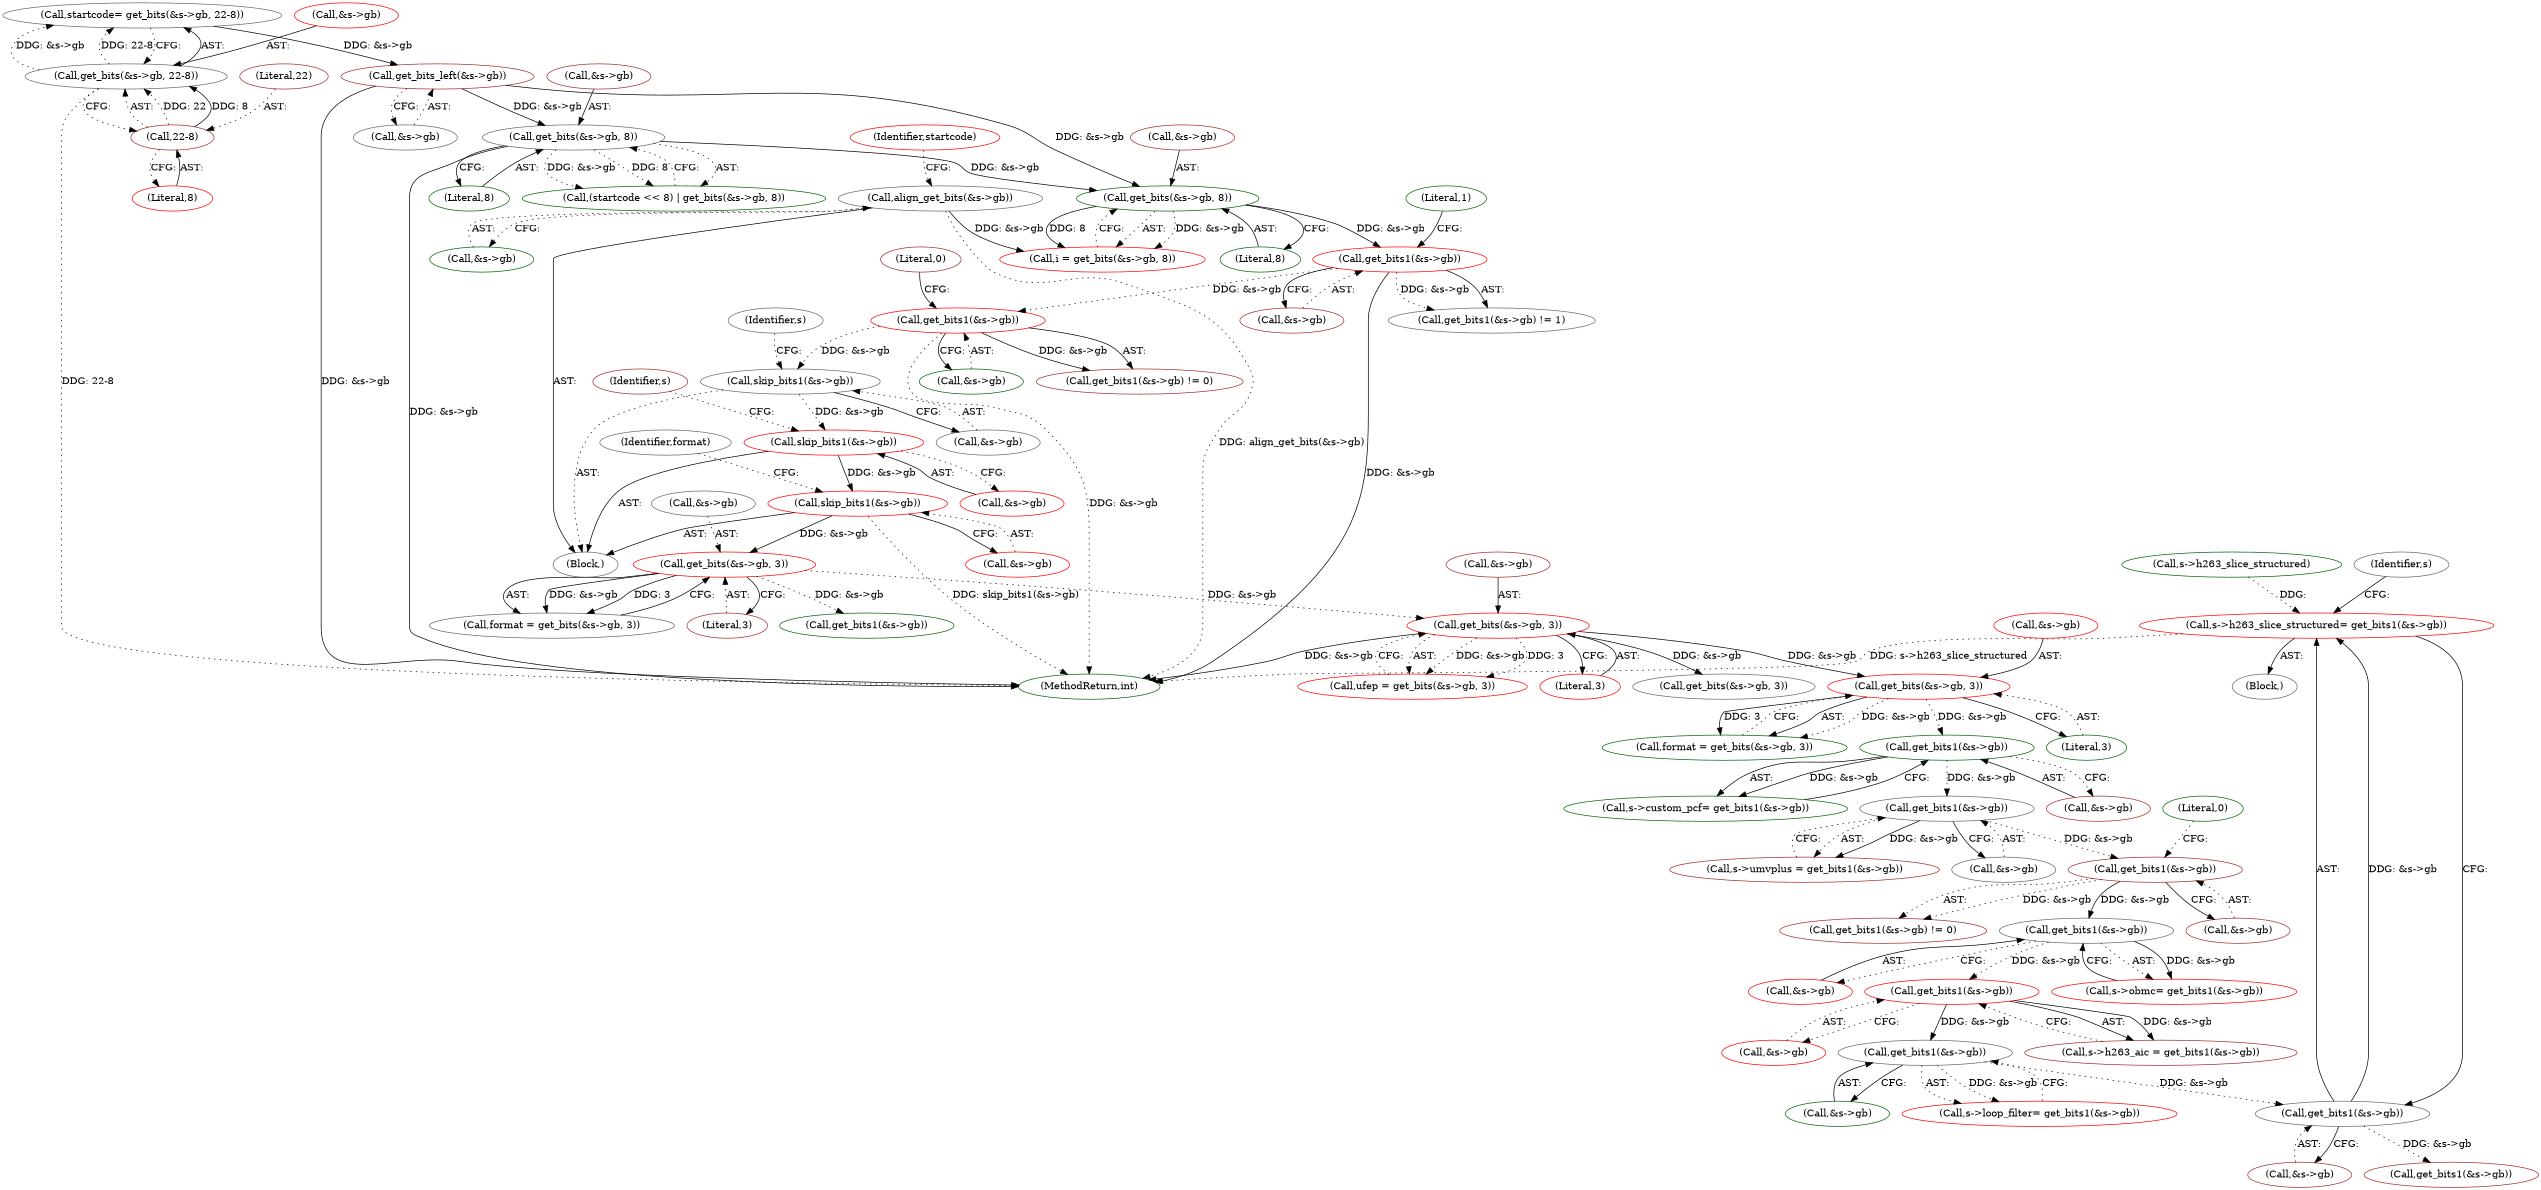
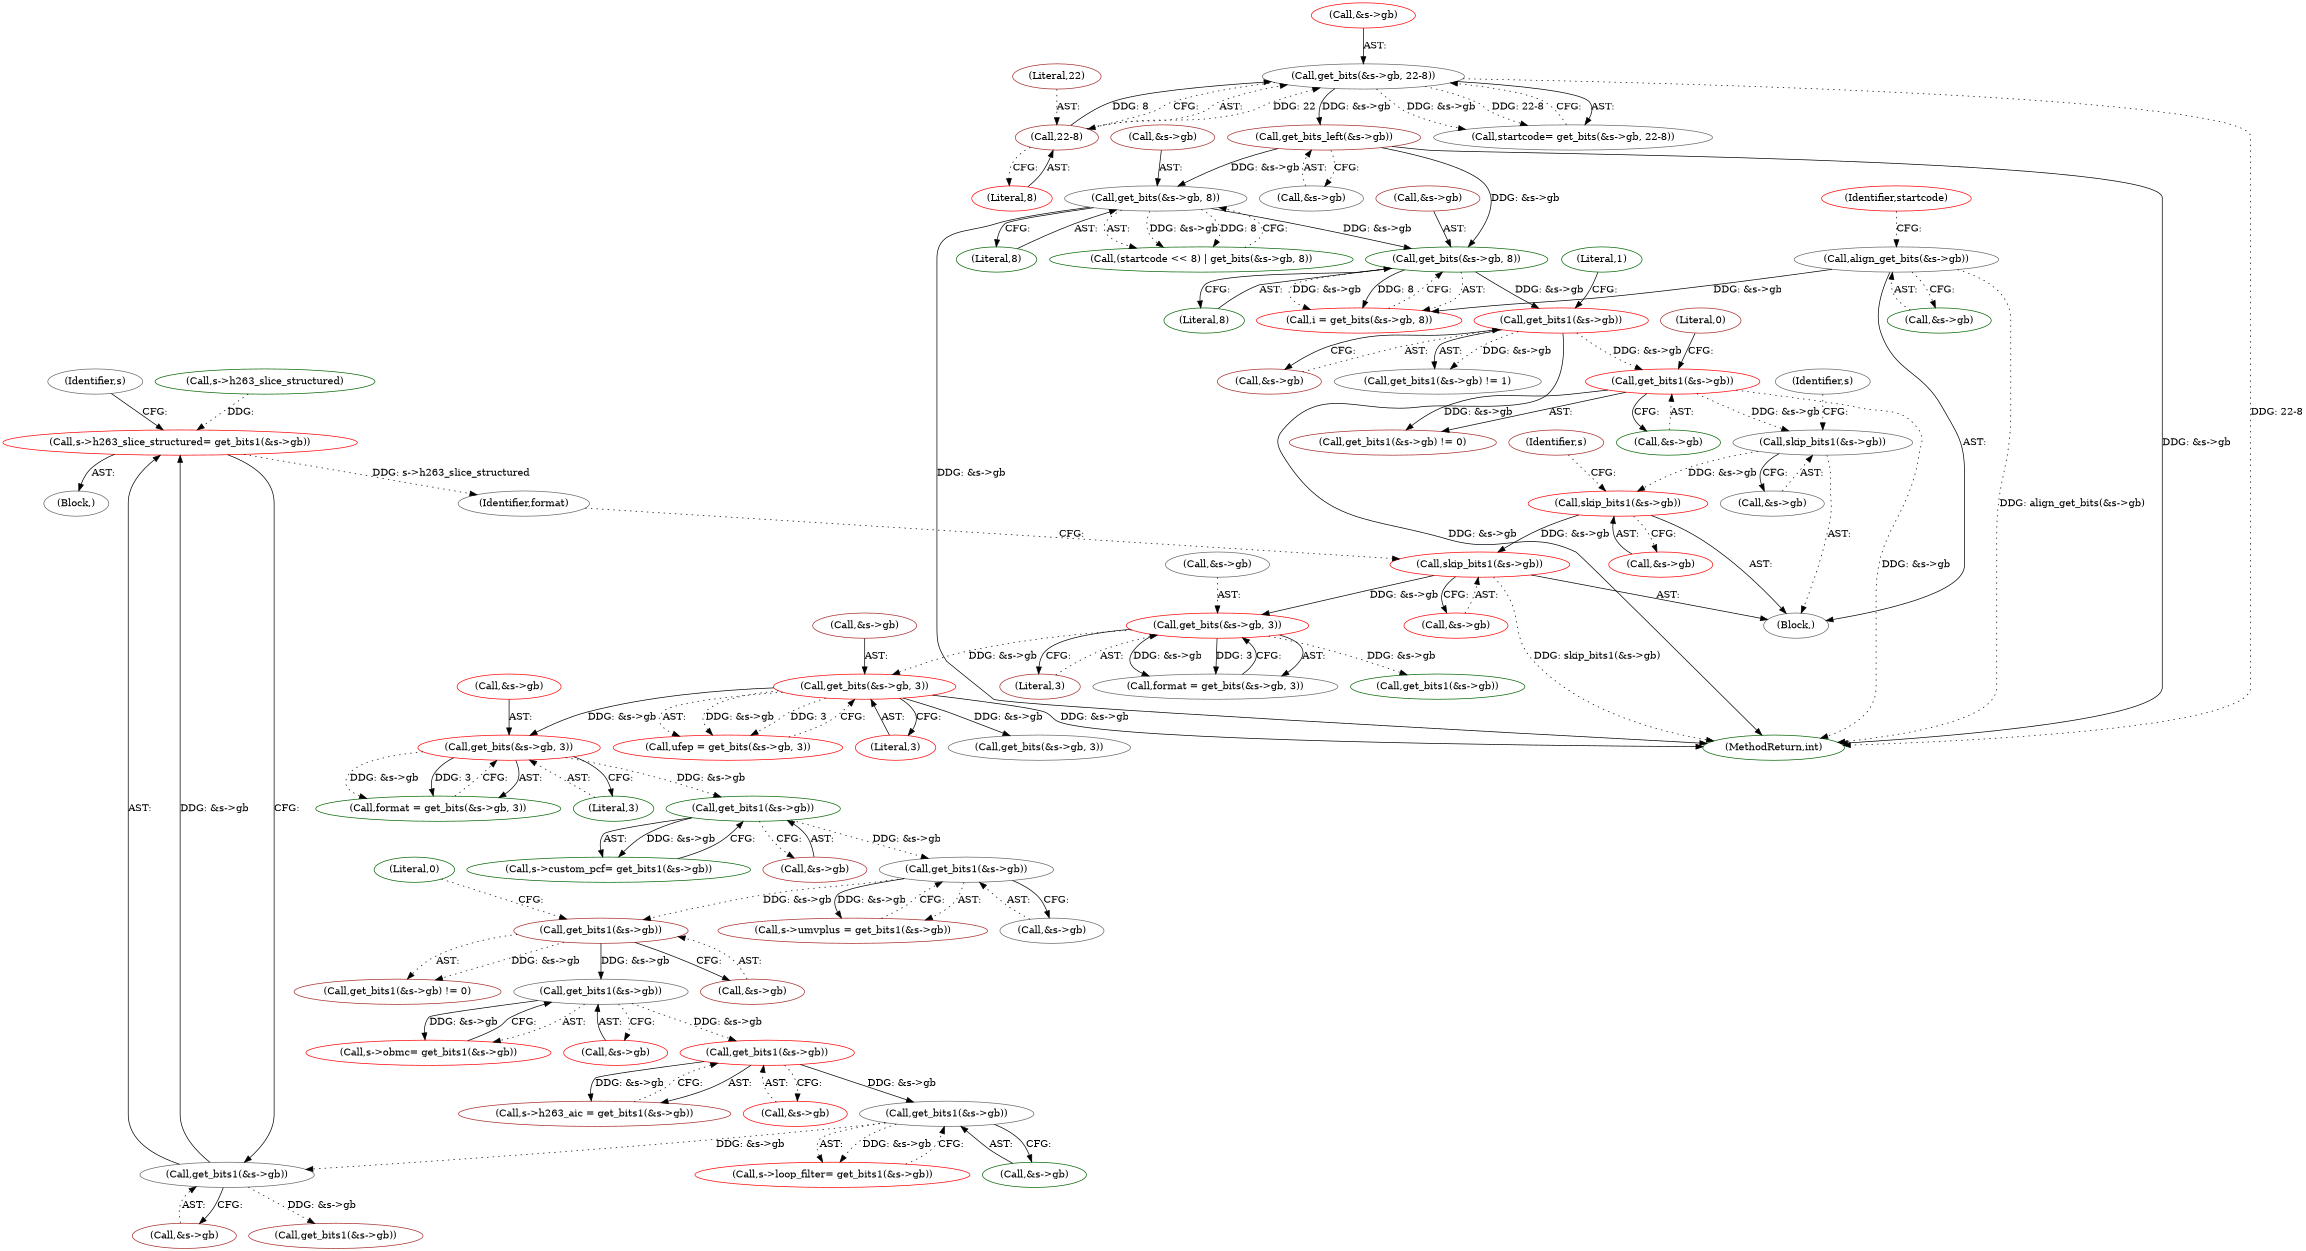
(303, 42) -> (1323, 101)
(1674, 670) -> (357, 474)
